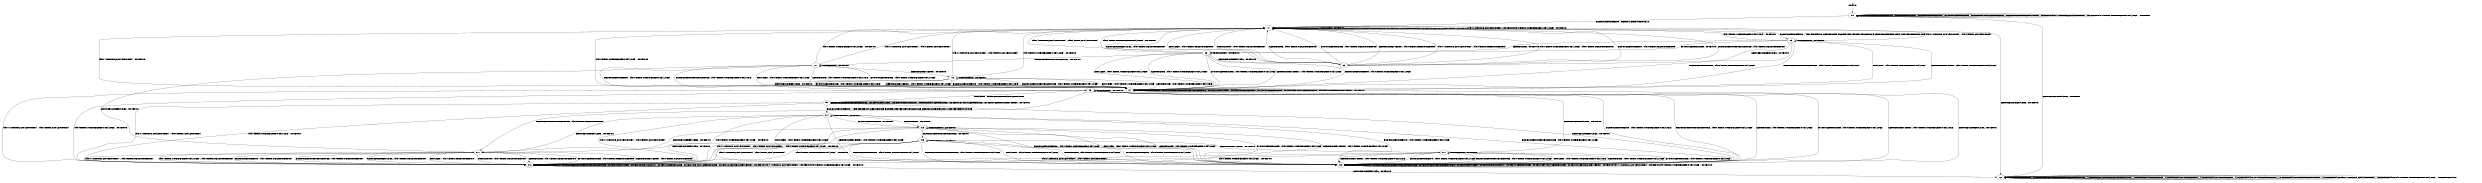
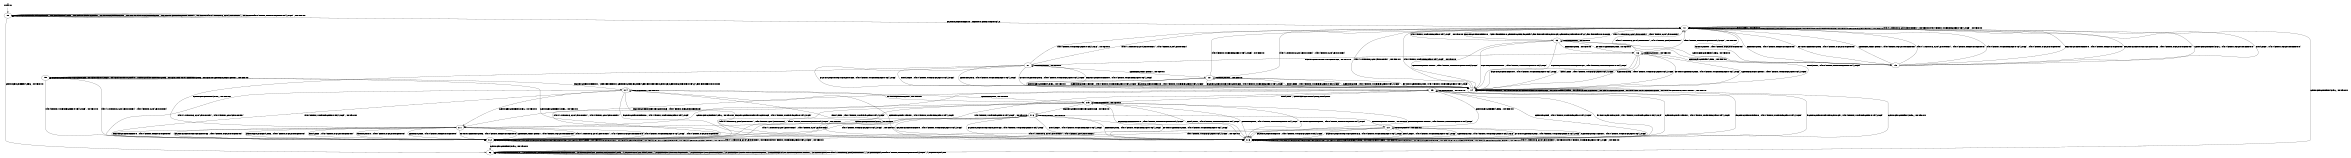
(959, 96) -> (1261, 96)
